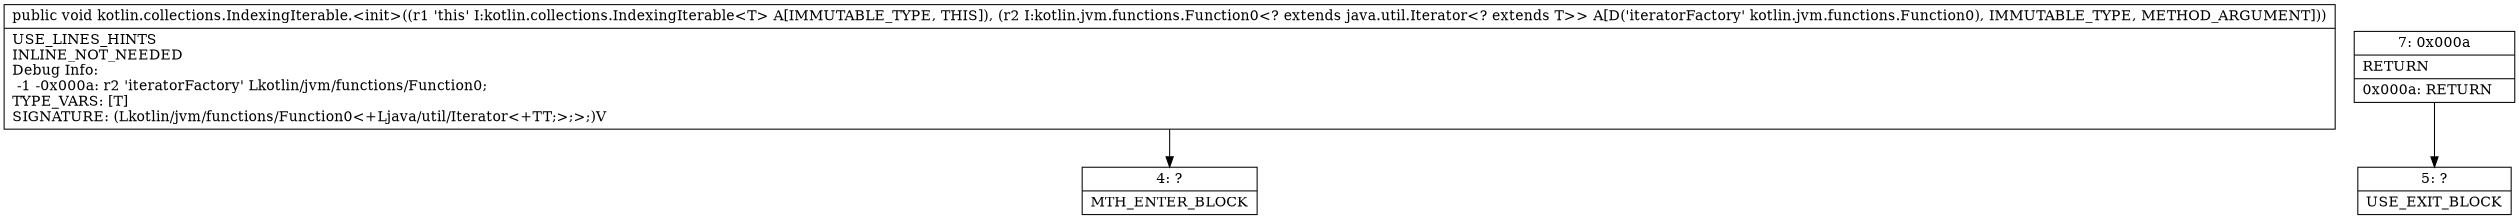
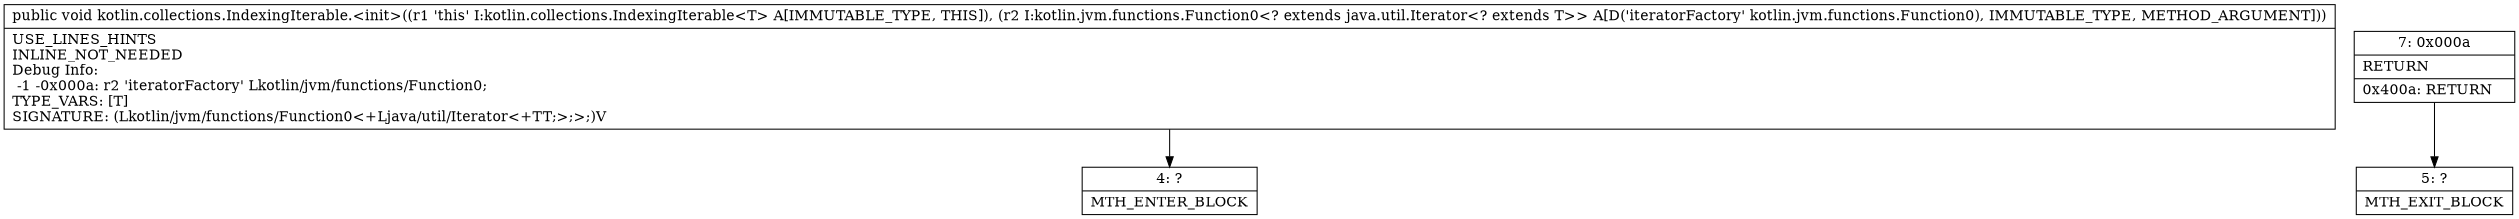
(2434, 90) -> (2434, 90)
(2434, 202) -> (2434, 202)
